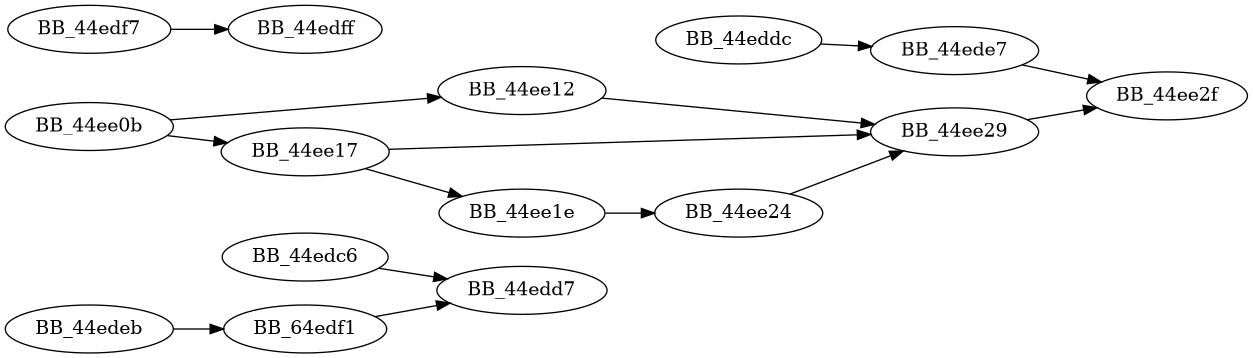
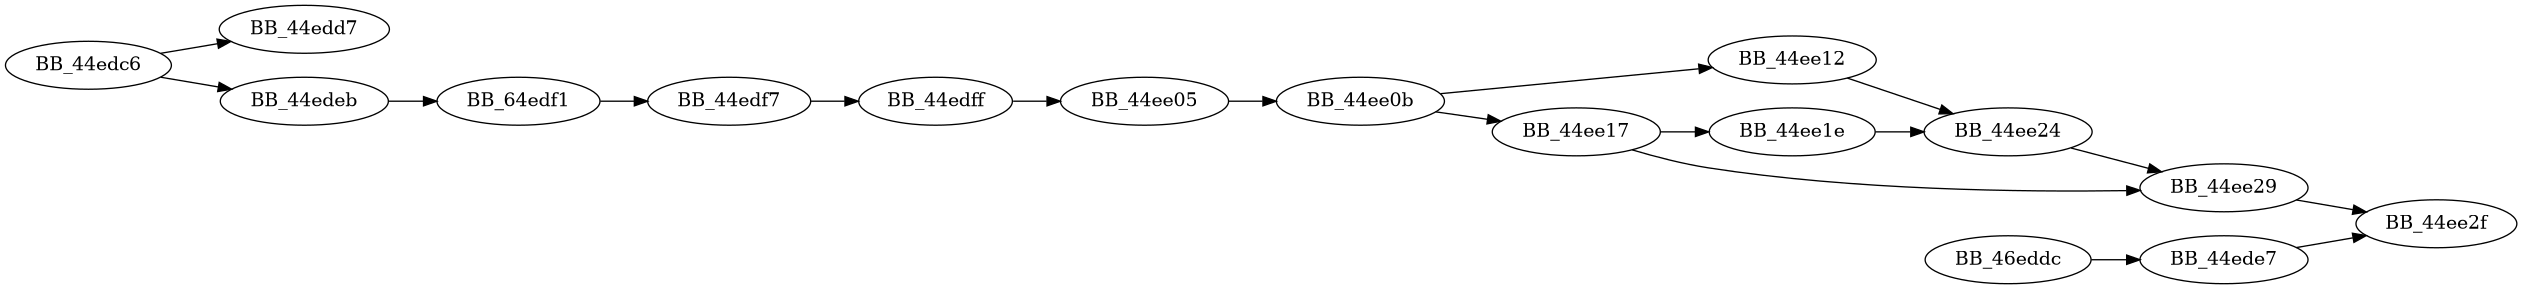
(739, 40) -> (2008, 260)
none -> (189, 82)
none -> (1145, 101)
(732, 111) -> (1894, 94)
(406, 311) -> (617, 101)
